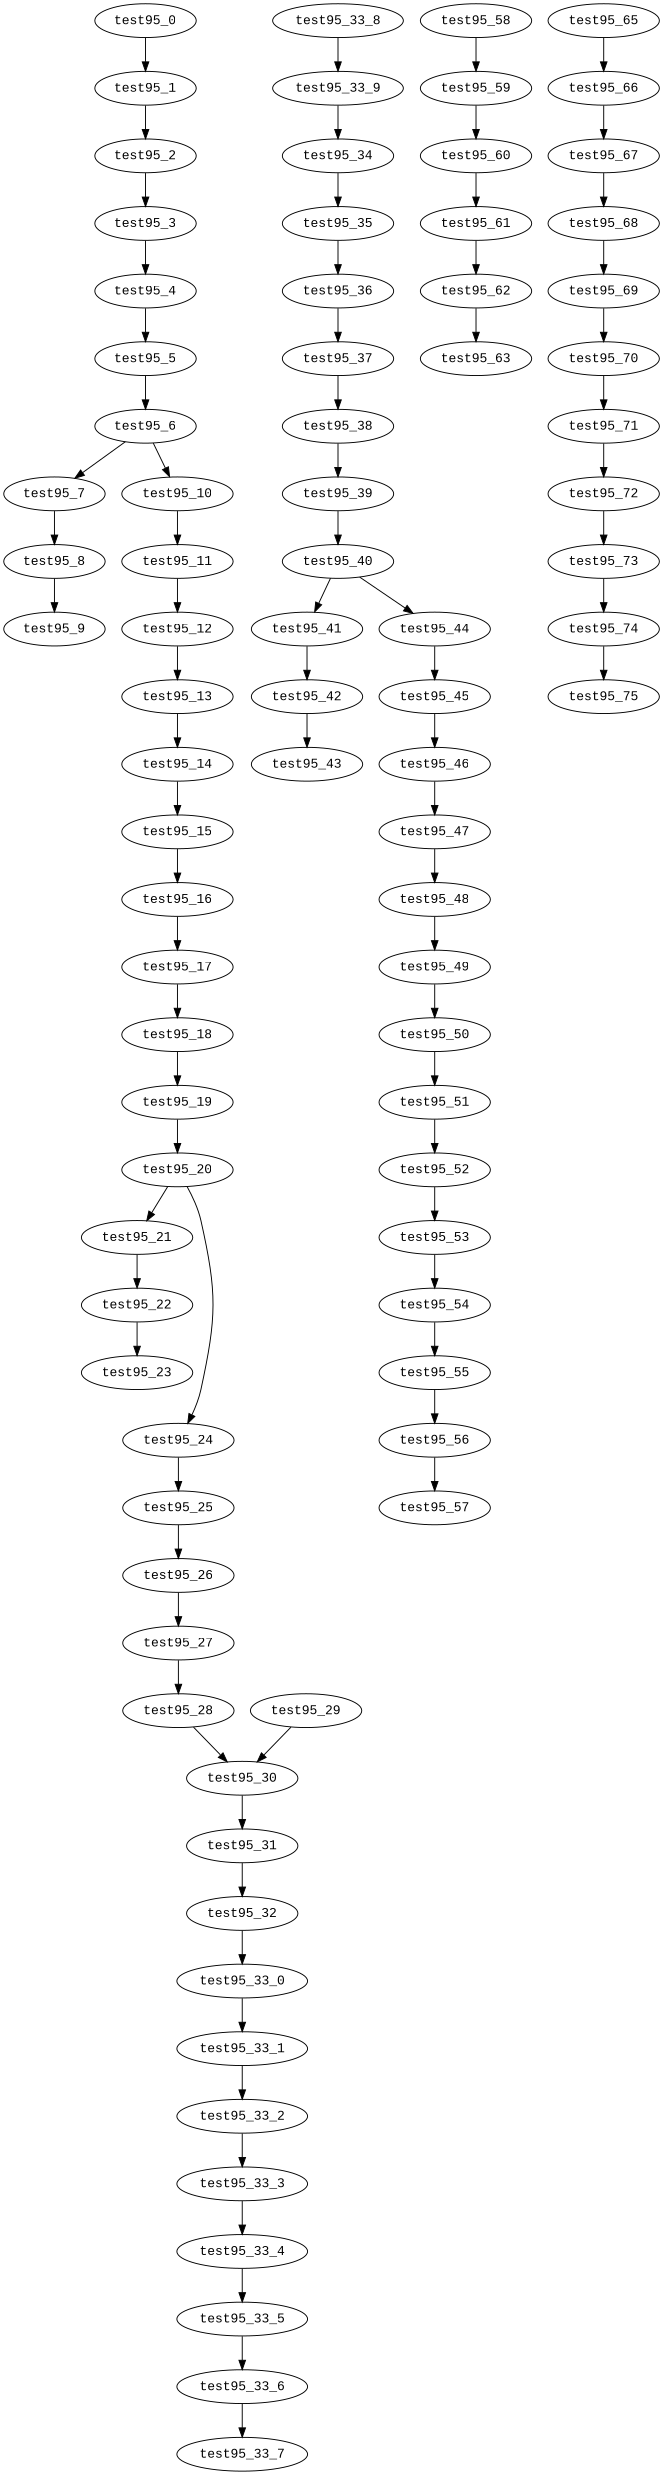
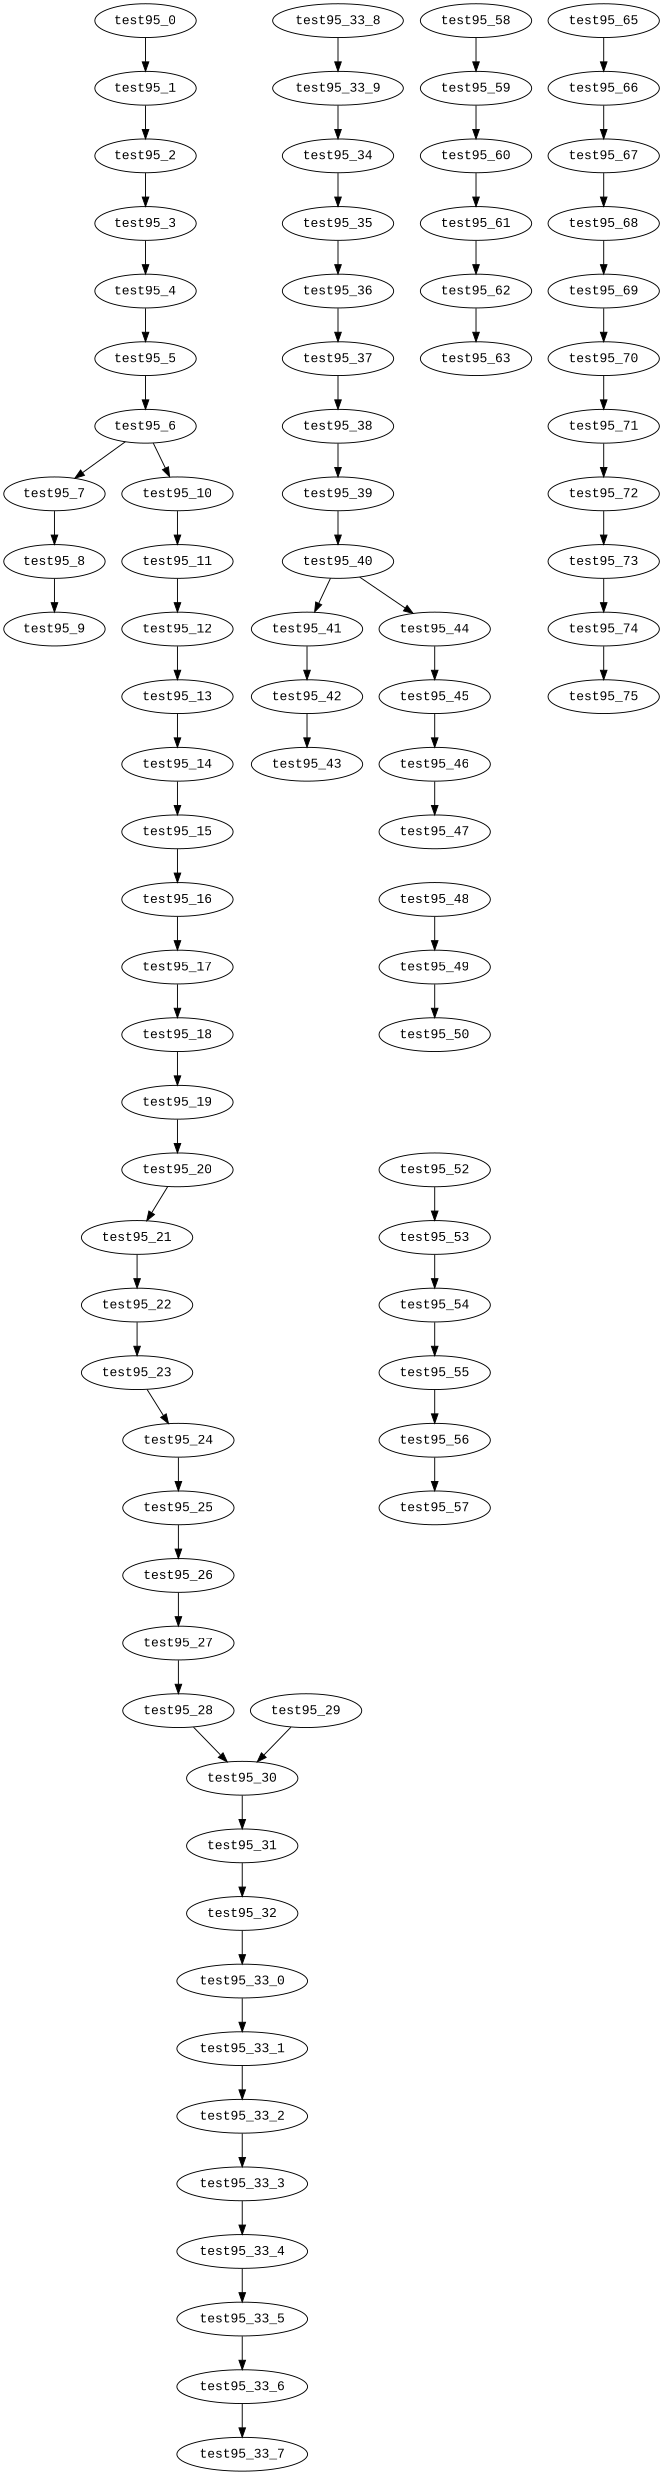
(435, 861) -> none
(435, 1102) -> none
(213, 1300) -> (155, 1402)
